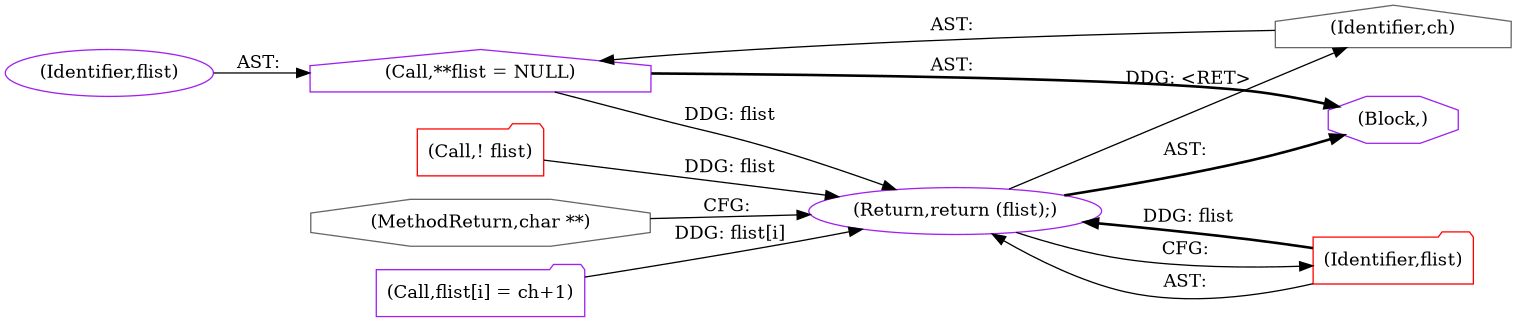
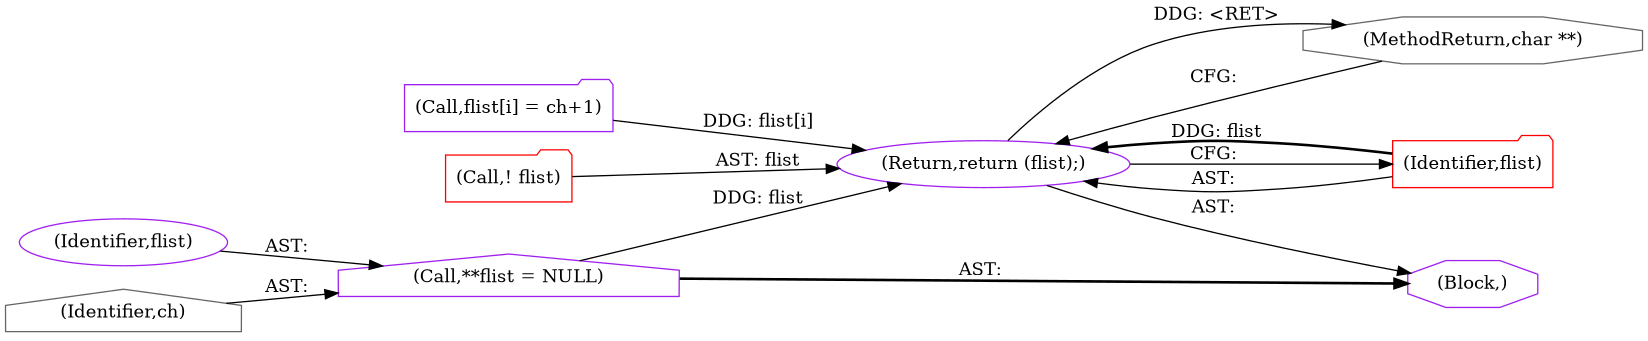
(1171, 121) -> (1156, 44)
(730, 167) -> (758, 161)
(1198, 172) -> (1221, 234)
